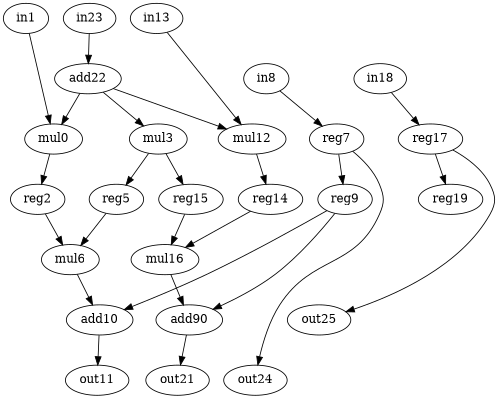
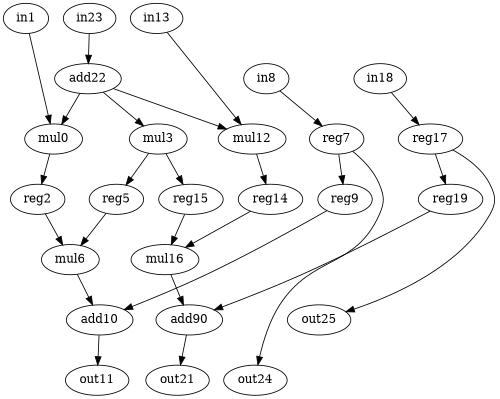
(284, 267) -> (297, 277)
